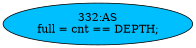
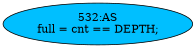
(98, 24) -> (98, 24)
